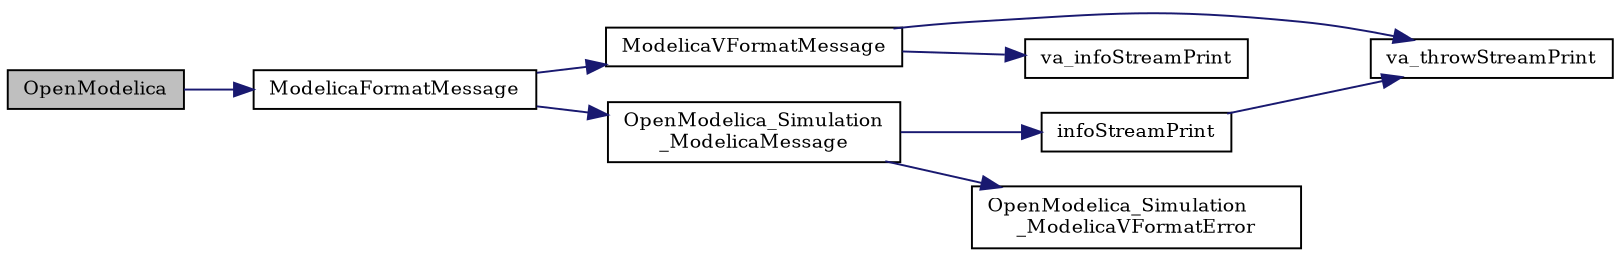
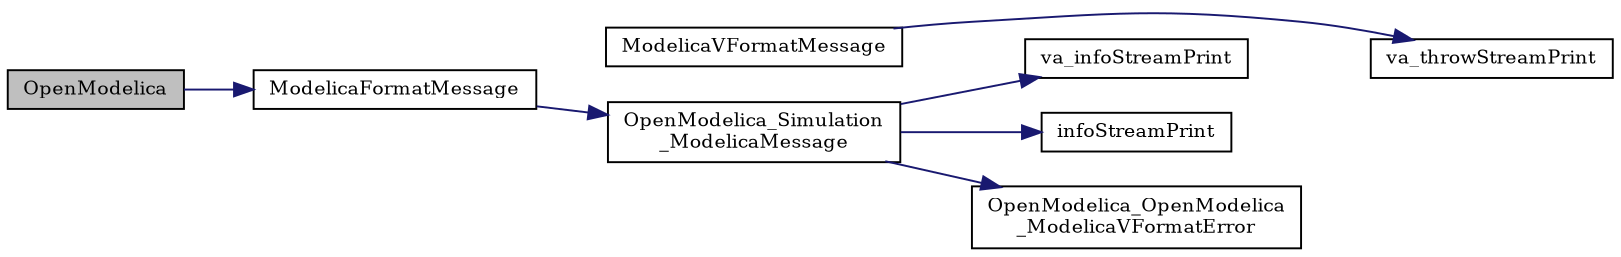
(954, 53) -> (961, 92)
(562, 70) -> none
(1305, 97) -> none
(1136, 217) -> (1136, 217)
